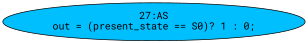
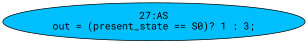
(154, 22) -> (154, 22)
